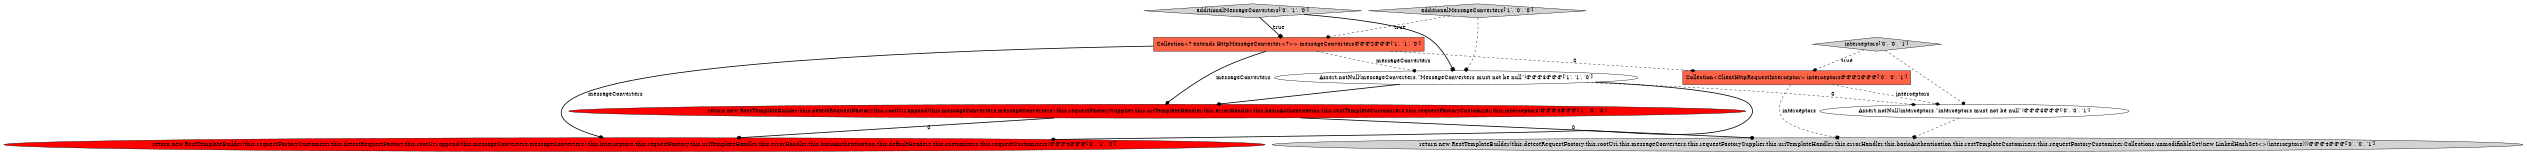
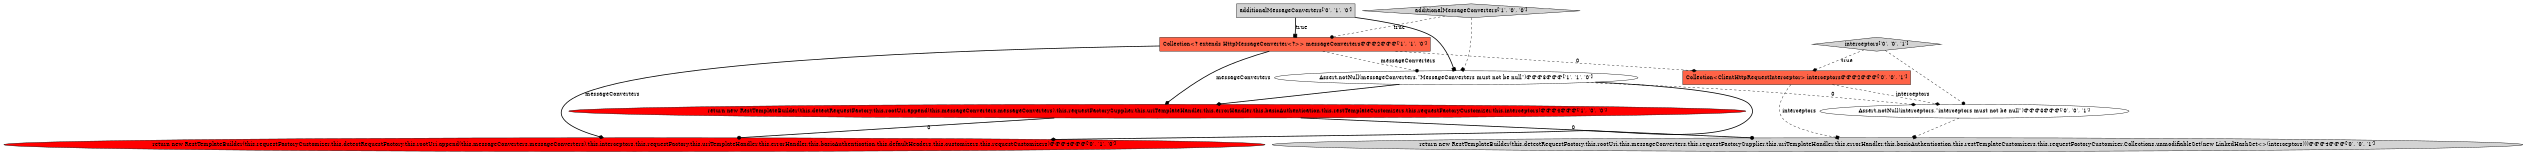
(1253, 11) -> (1296, 11)
